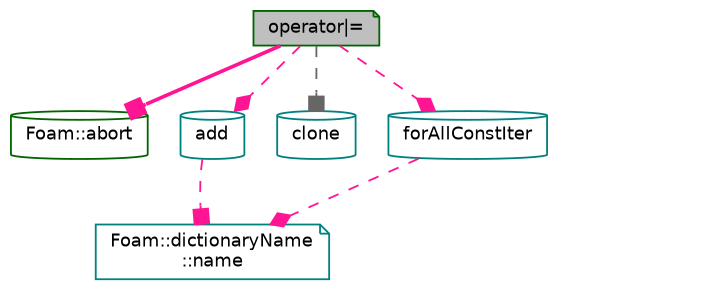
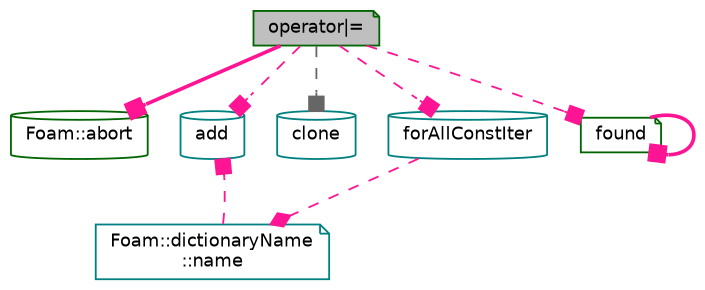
(275, 71) -> (275, 71)
(378, 72) -> (378, 72)
none -> (621, 135)
(200, 182) -> (225, 201)
